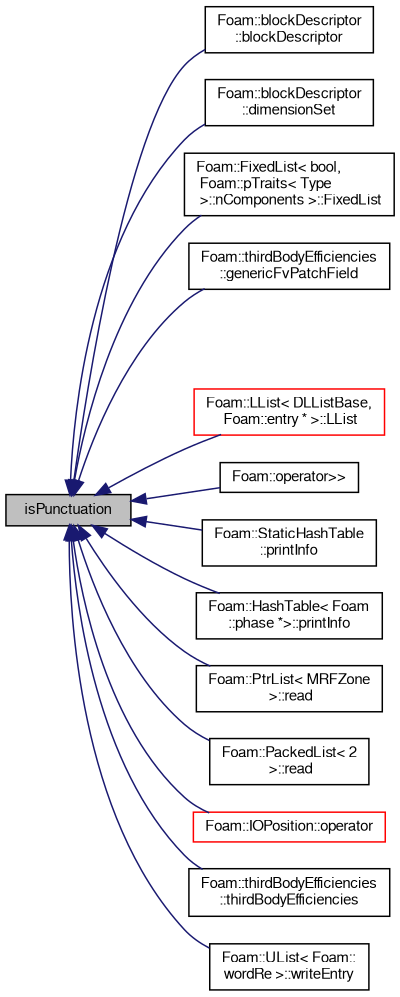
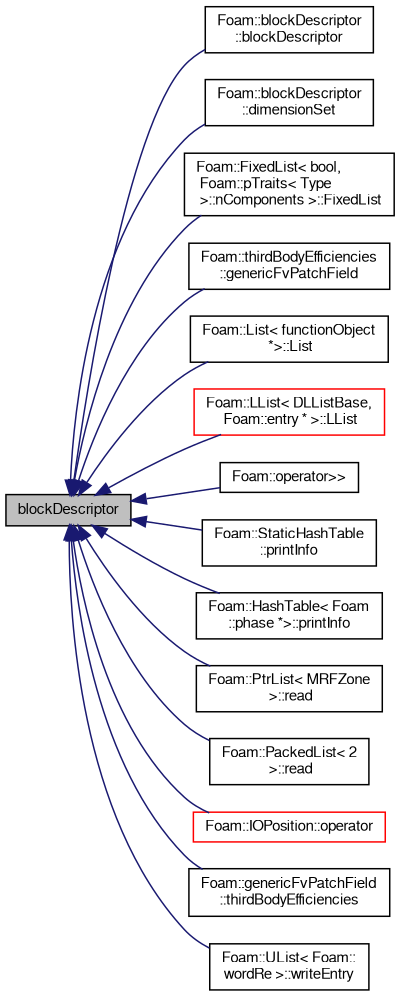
none -> (289, 339)
(68, 510) -> (68, 510)
(289, 892) -> (289, 892)
